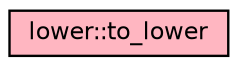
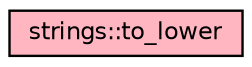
(119, 33) -> (126, 33)
